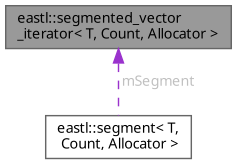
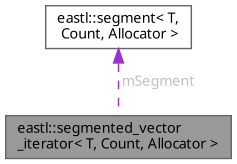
(119, 90) -> (119, 90)
